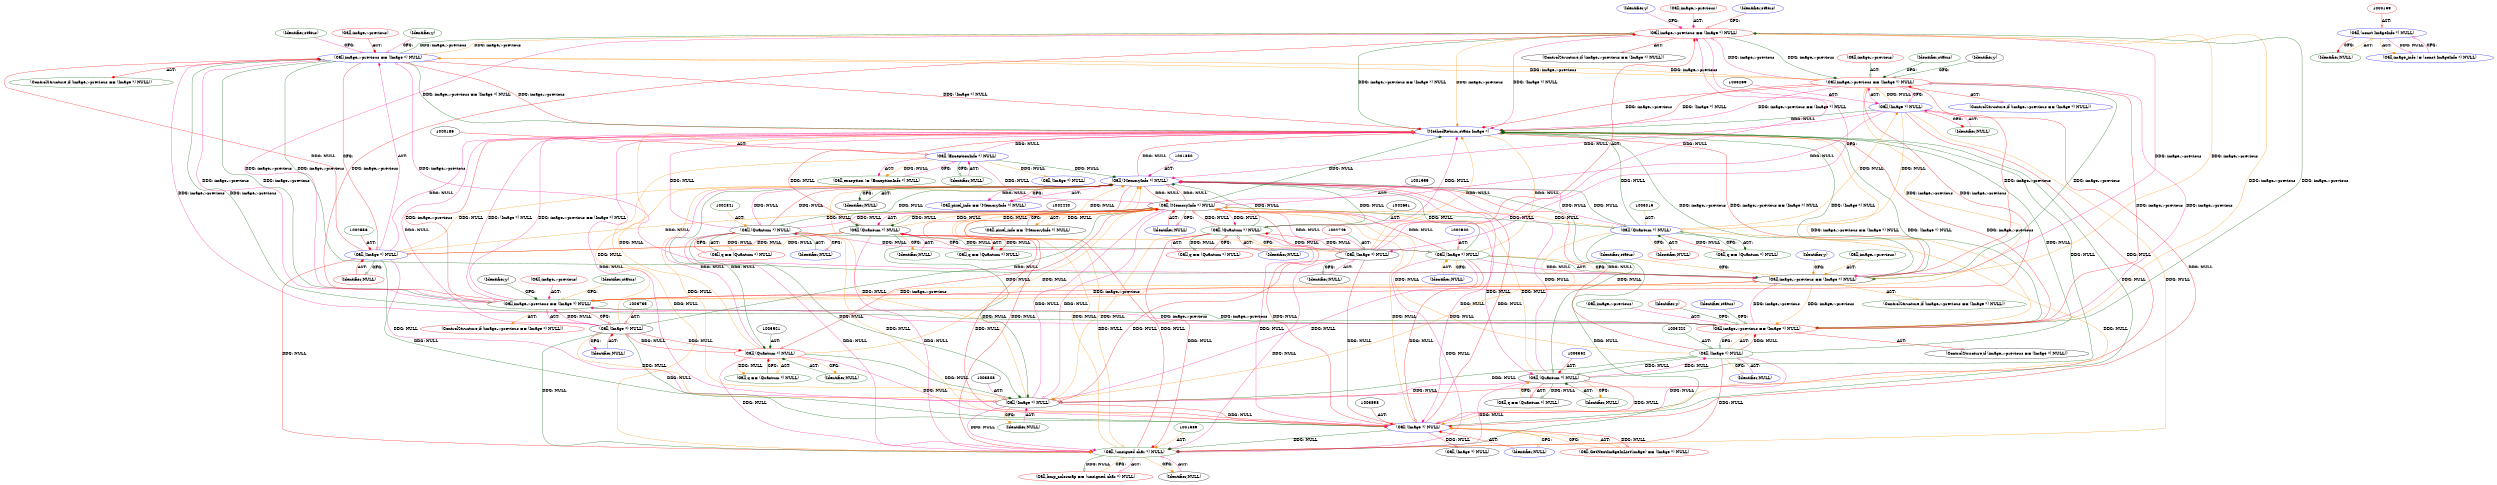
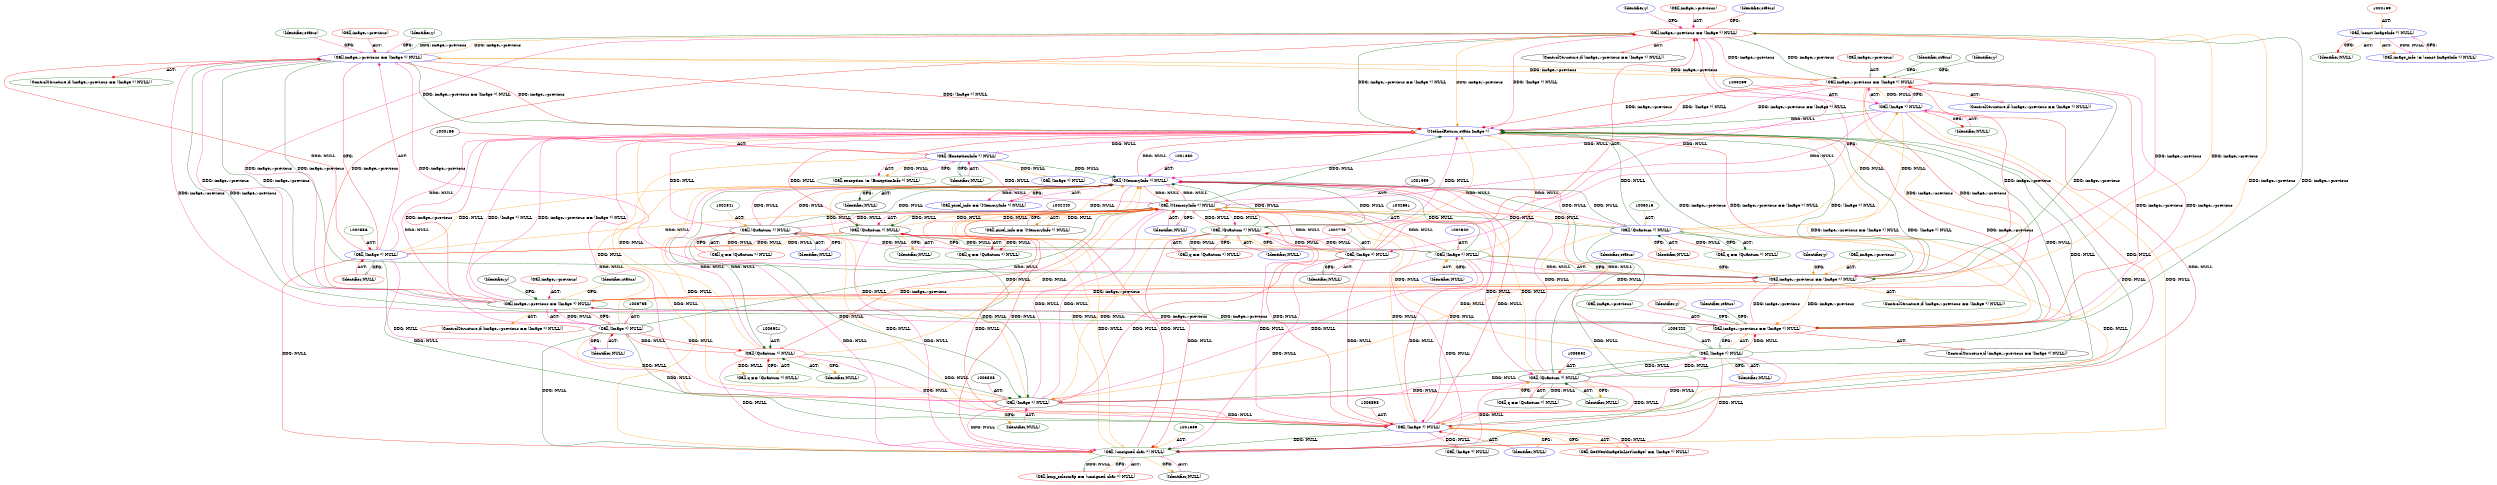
(2382, 19) -> (2382, 19)
(1195, 135) -> (1206, 137)
